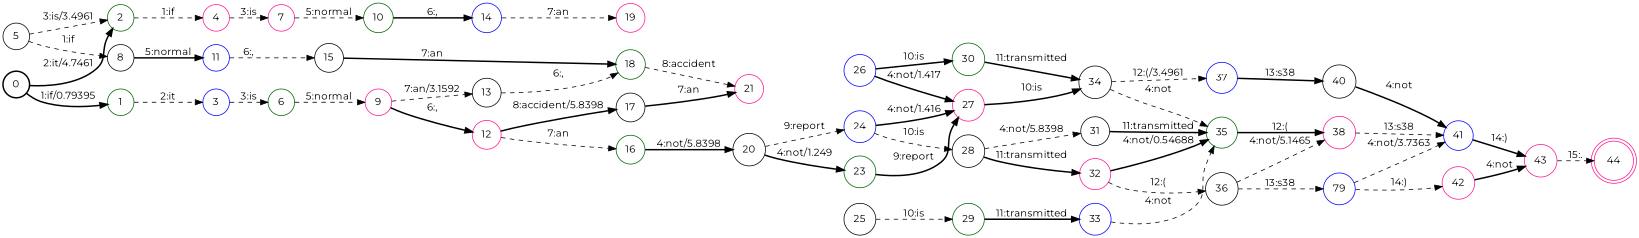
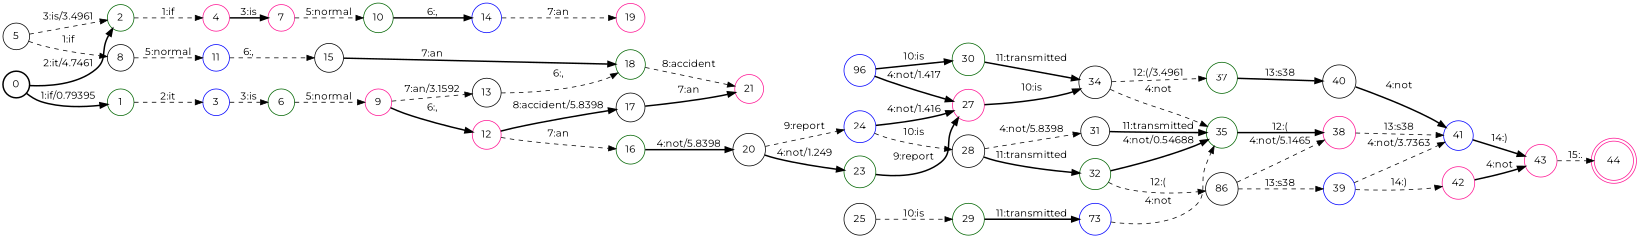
(245, 18) -> (245, 18)
(165, 58) -> (165, 58)
(860, 70) -> (860, 70)
(1222, 78) -> (1222, 78)
(1095, 174) -> (1095, 174)
(1222, 189) -> (1222, 189)
(1339, 189) -> (1339, 189)
(1095, 219) -> (1095, 219)
